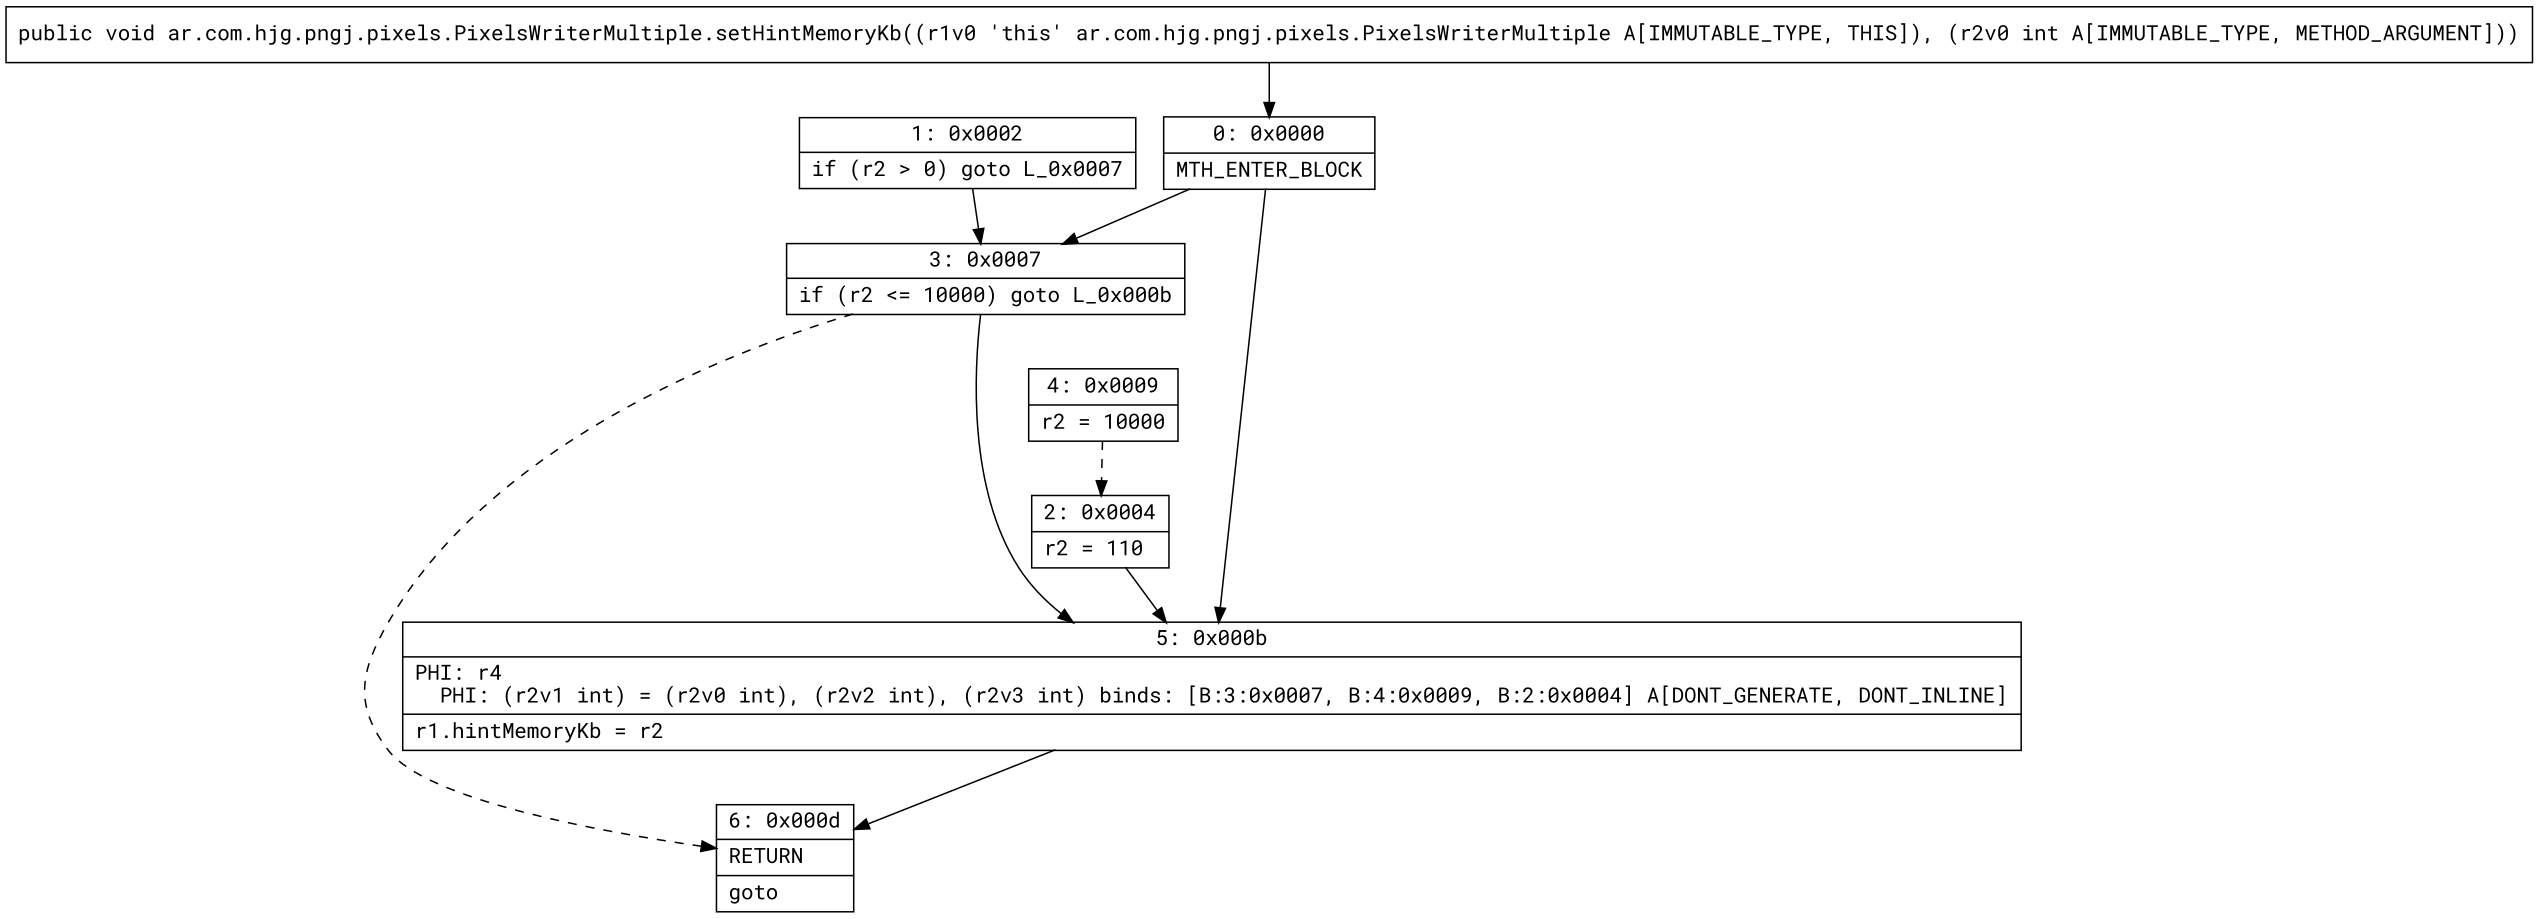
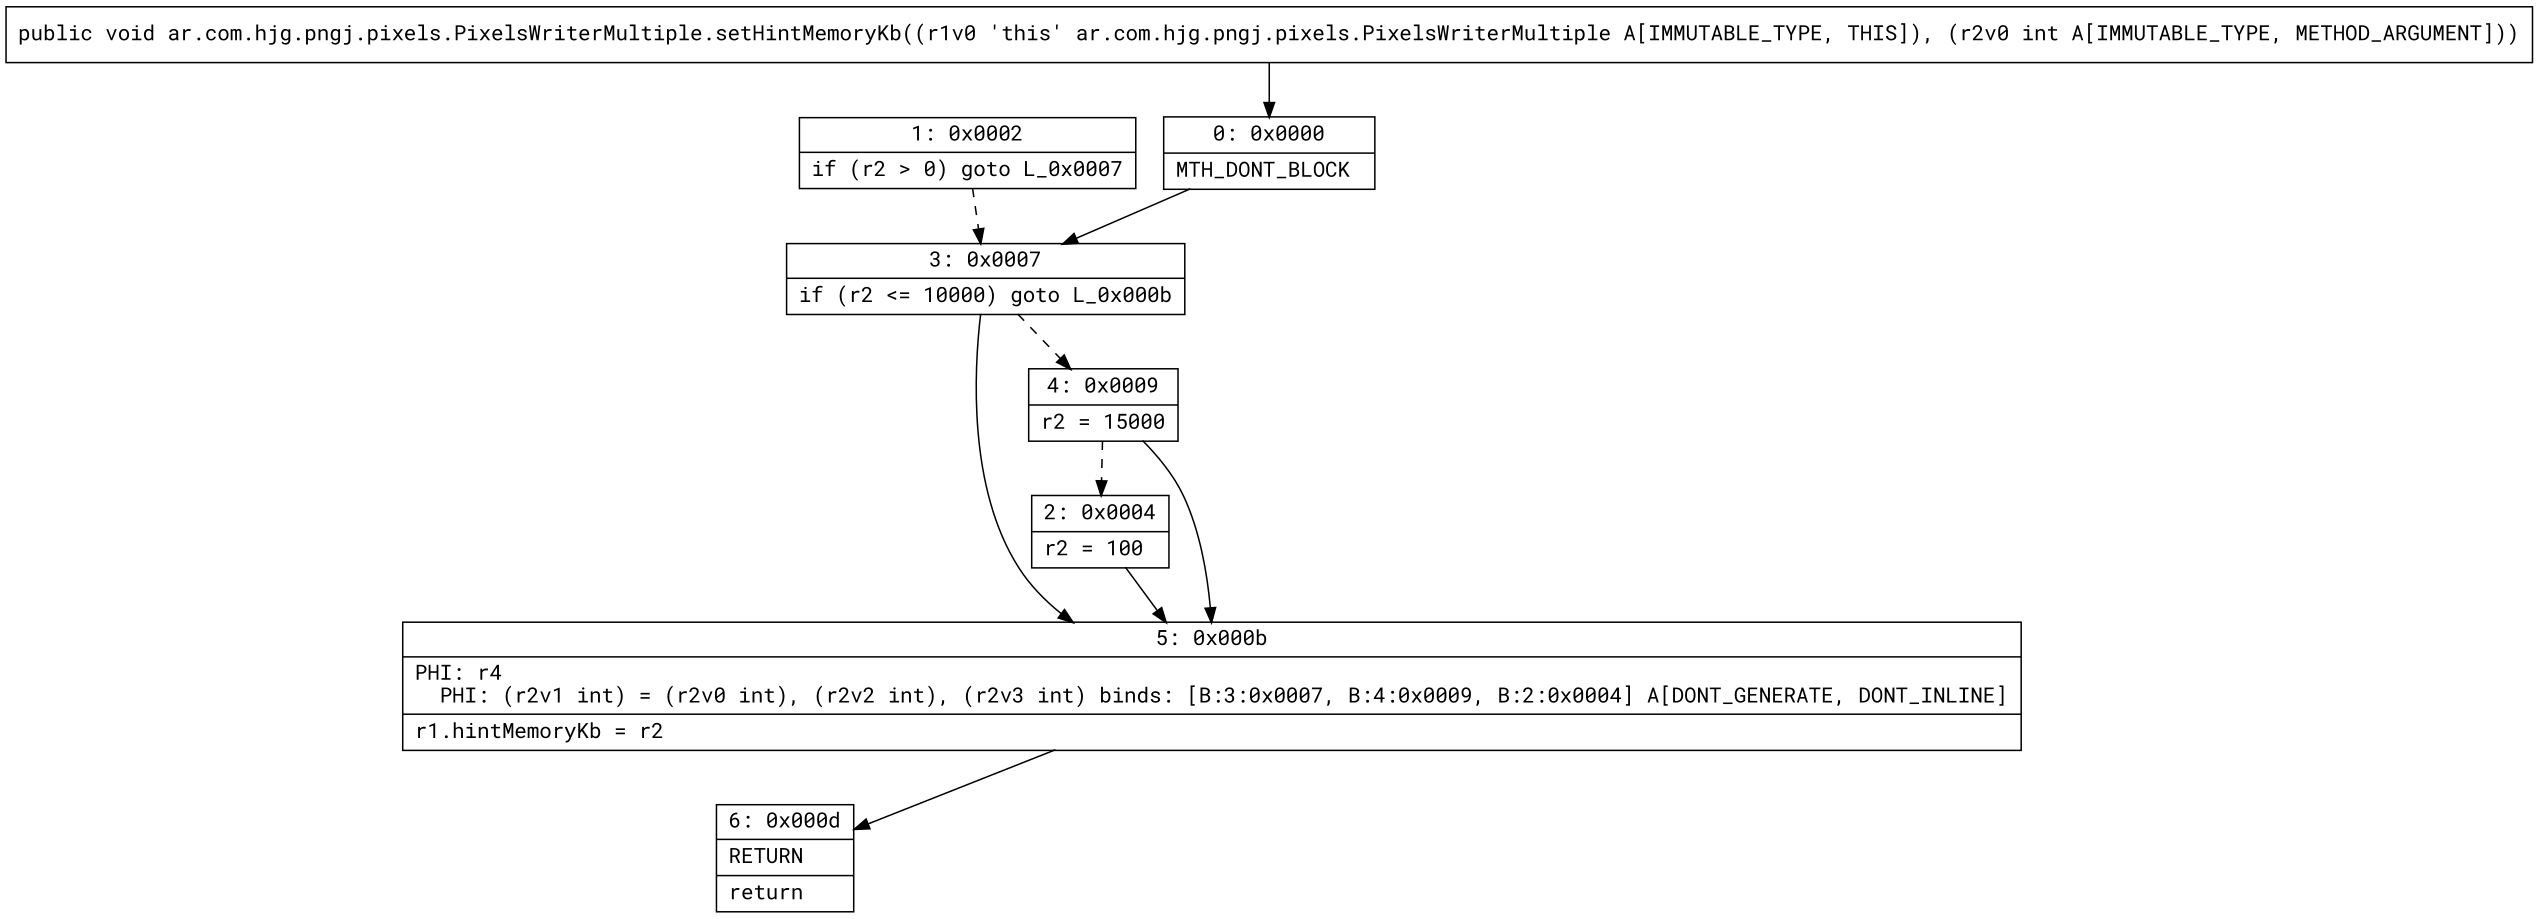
(1269, 170) -> (1263, 170)
(976, 208) -> (976, 208)
(1243, 398) -> (1192, 517)
(1103, 422) -> (1103, 422)
(1094, 549) -> (1094, 549)
(417, 582) -> (1039, 336)
(754, 893) -> (766, 893)
